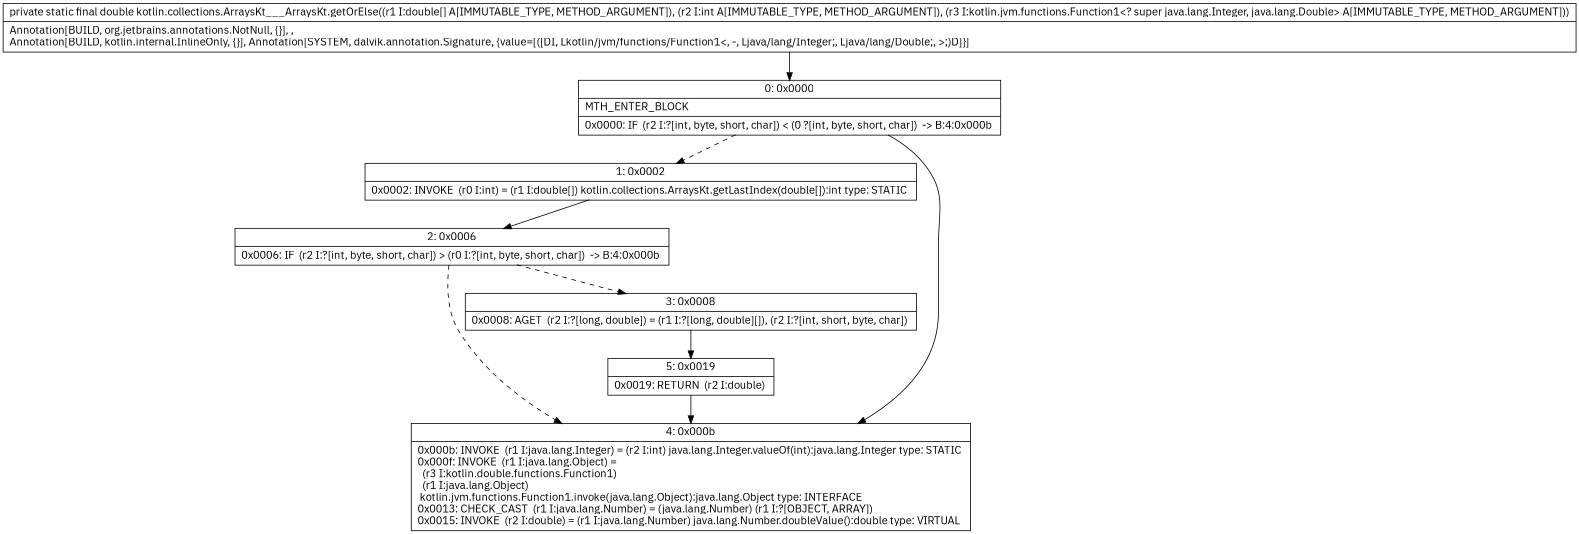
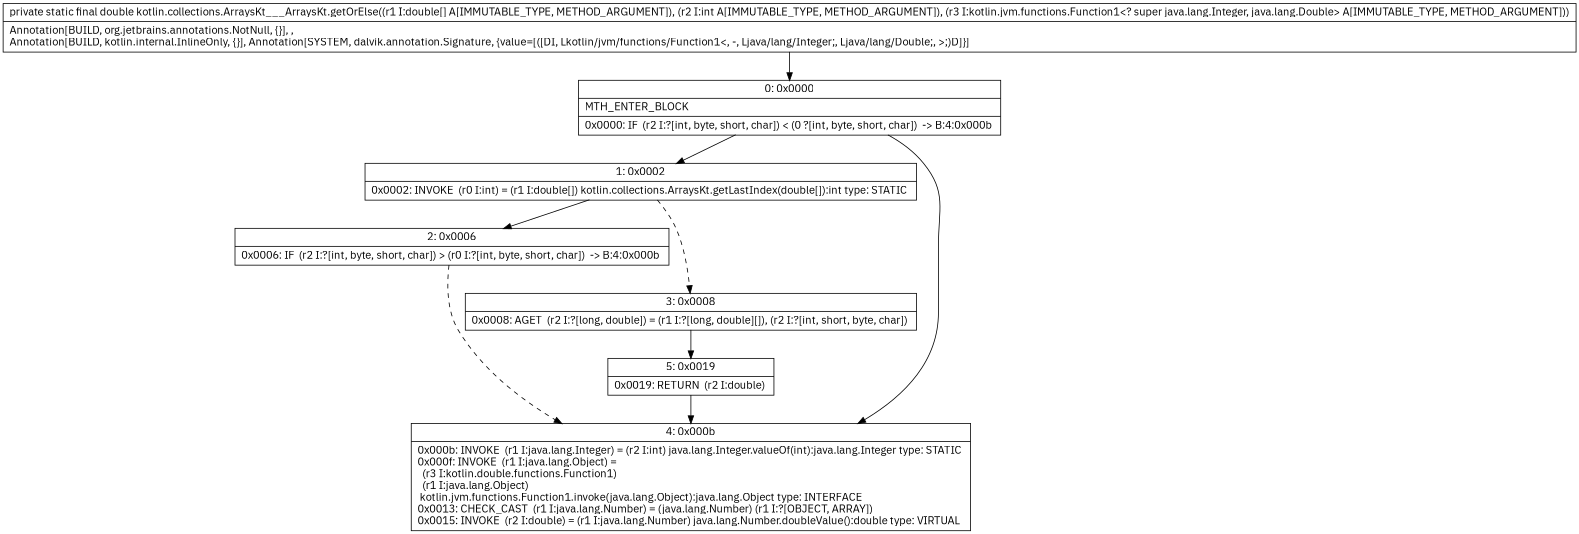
(709, 148) -> (709, 148)
(568, 278) -> (680, 240)
